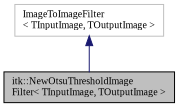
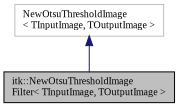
(89, 20) -> (89, 20)
